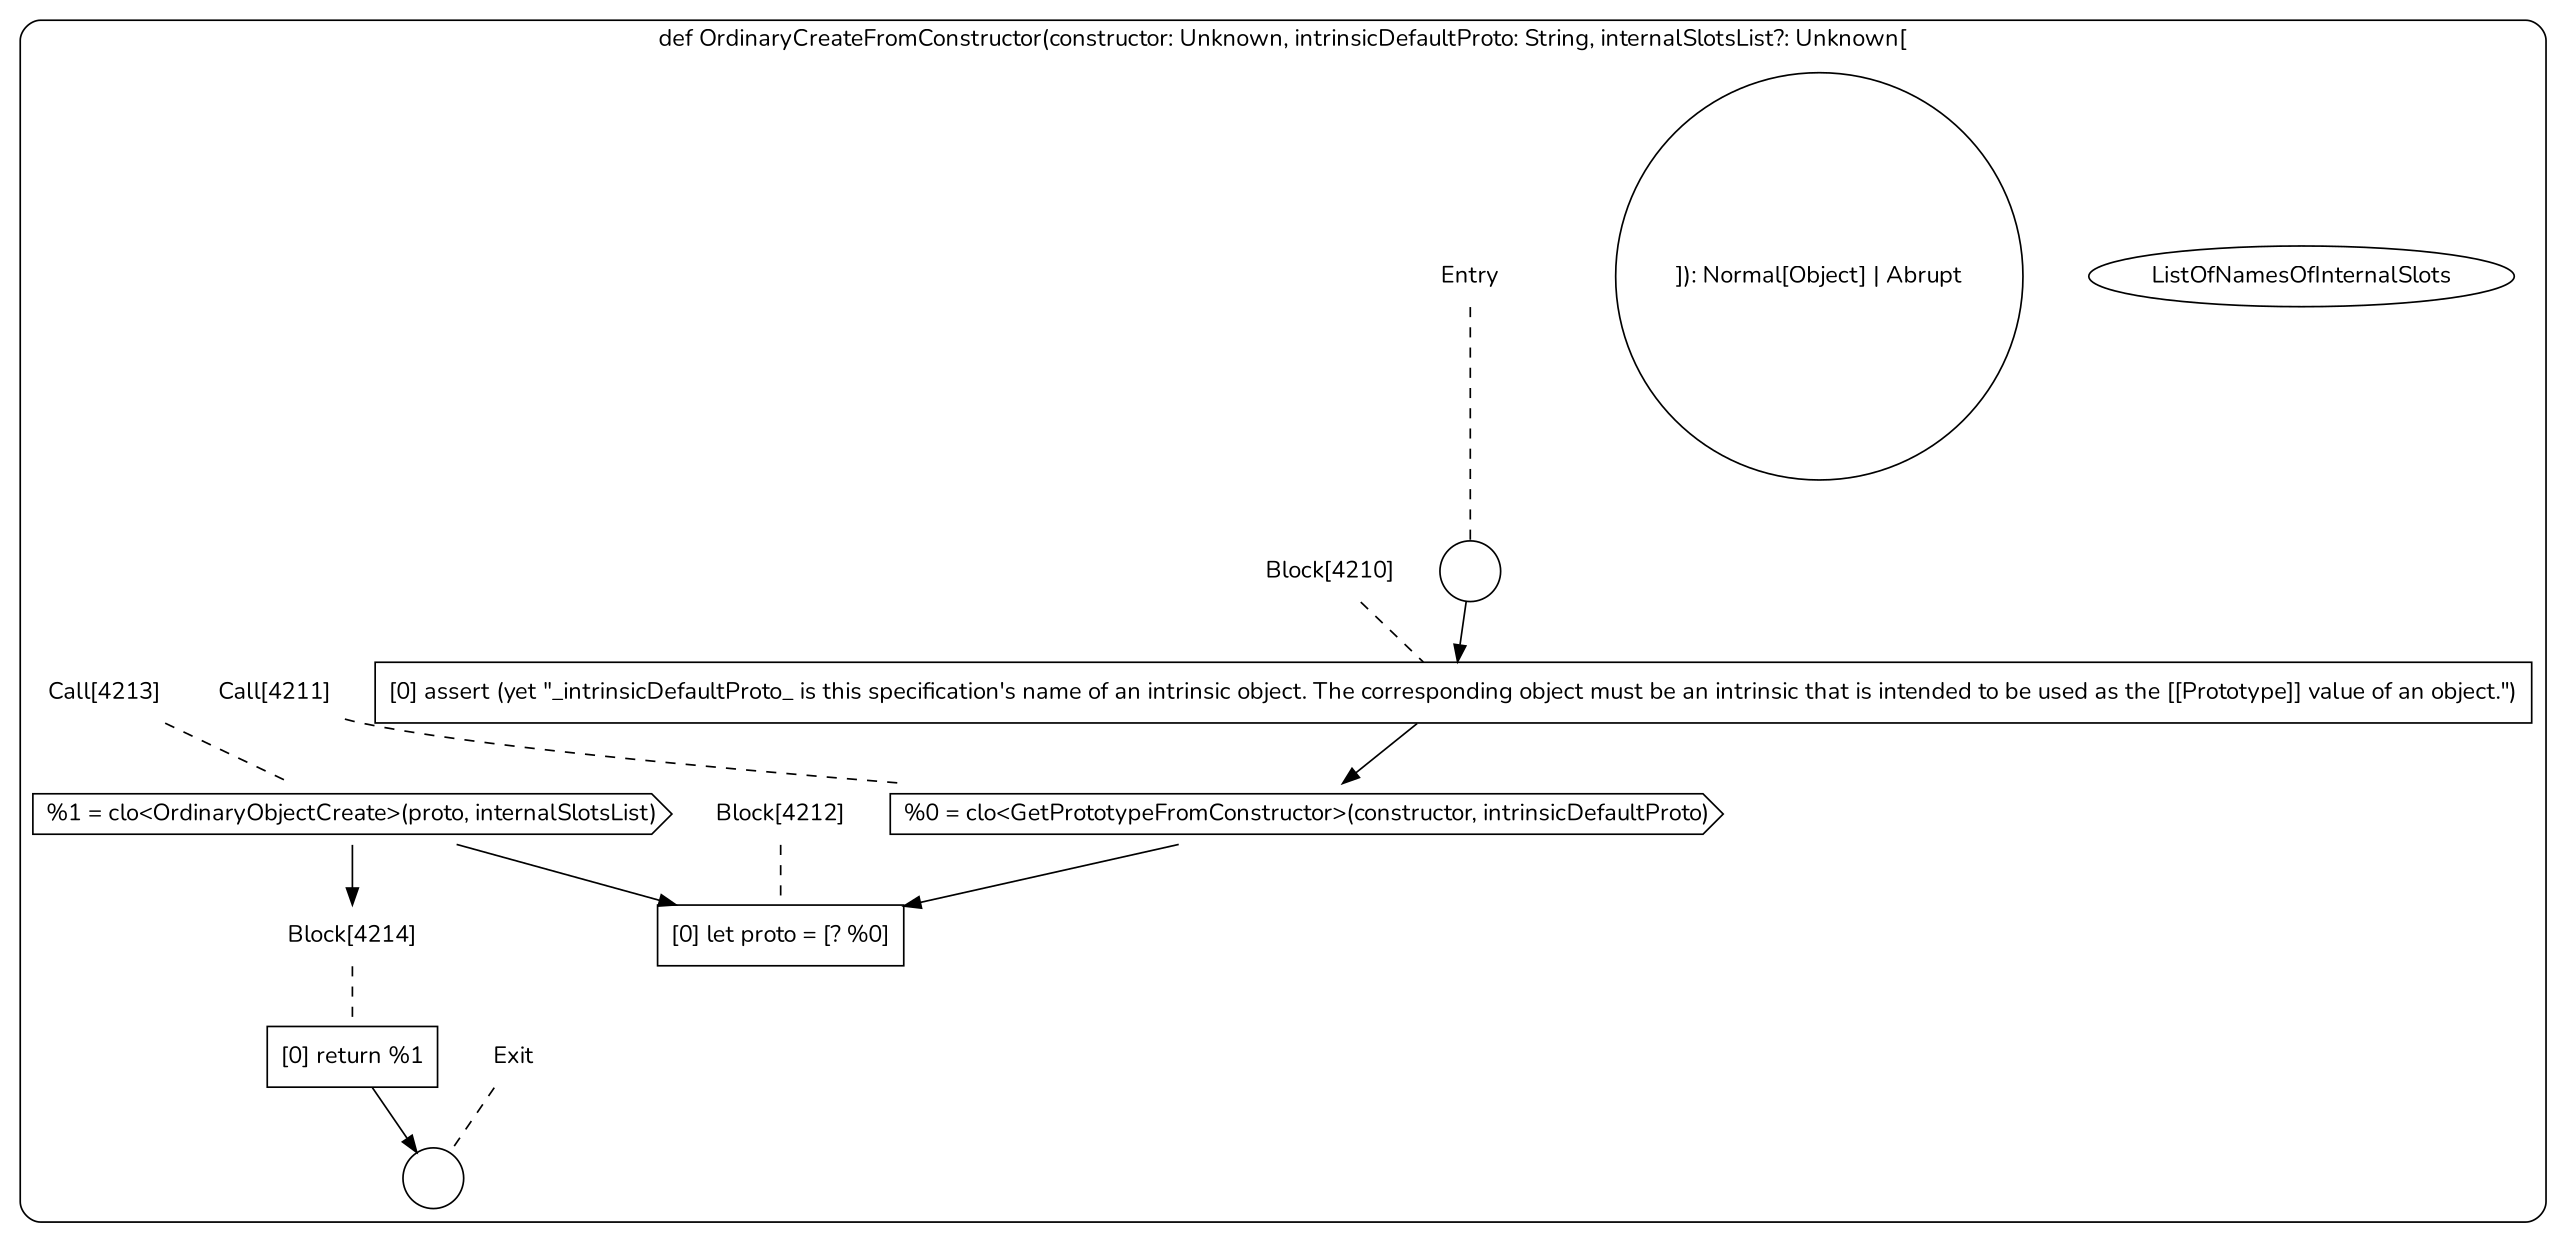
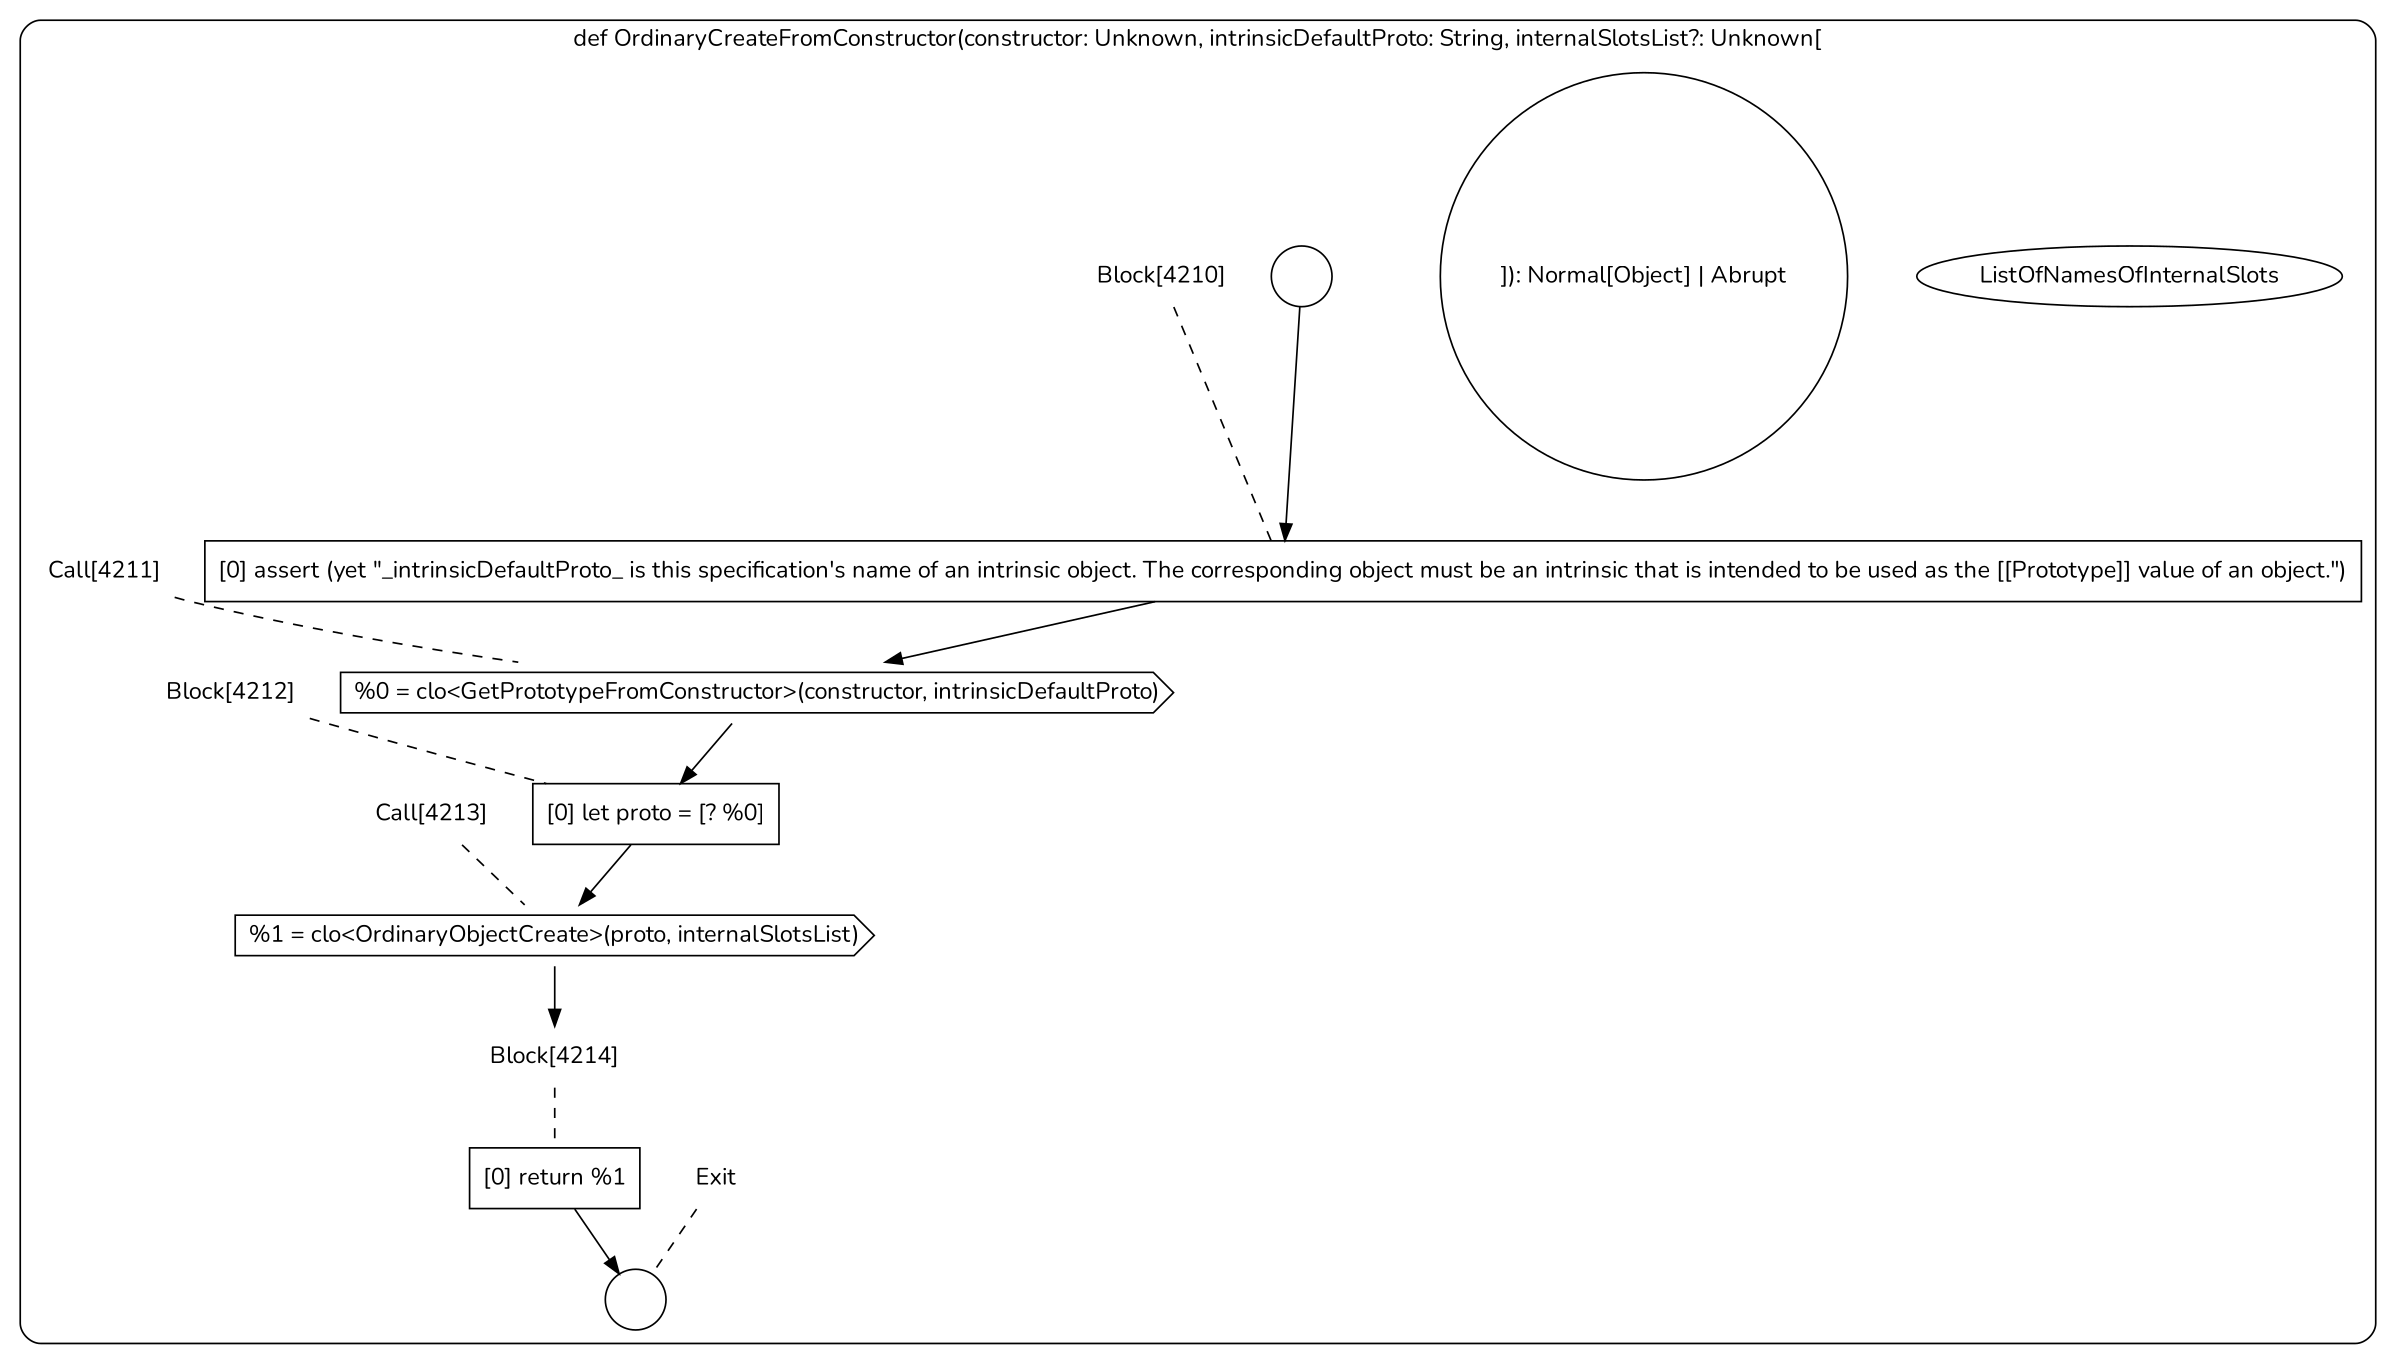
(1470, 276) -> none
(558, 872) -> (611, 868)
